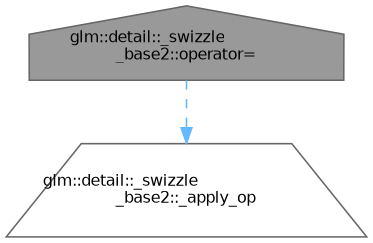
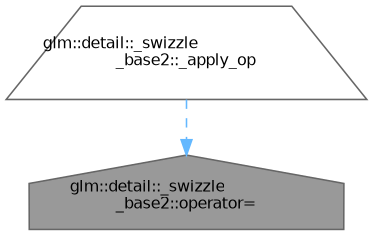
(186, 104) -> (186, 120)
